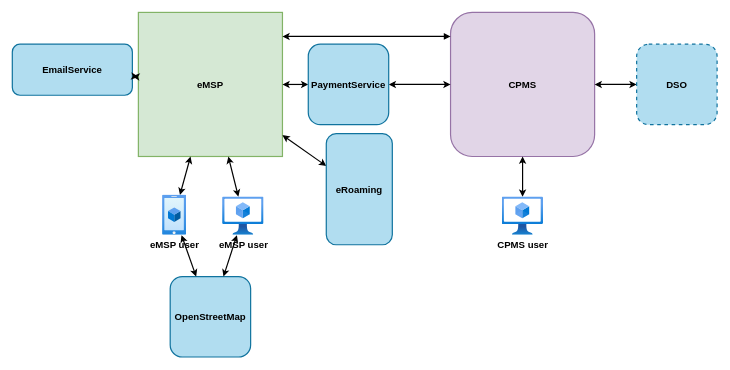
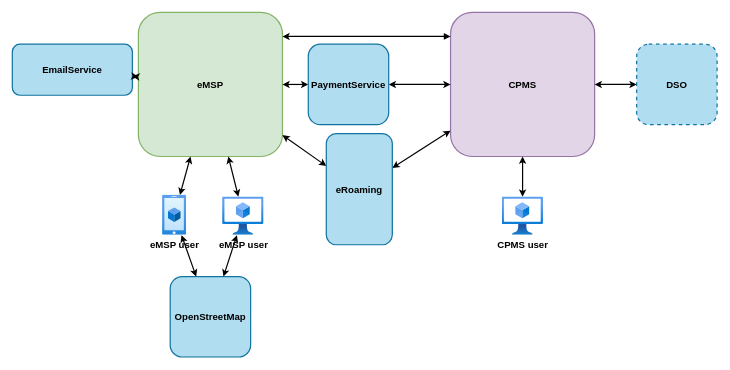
(210, 84) -> (210, 84)
none -> (421, 149)
